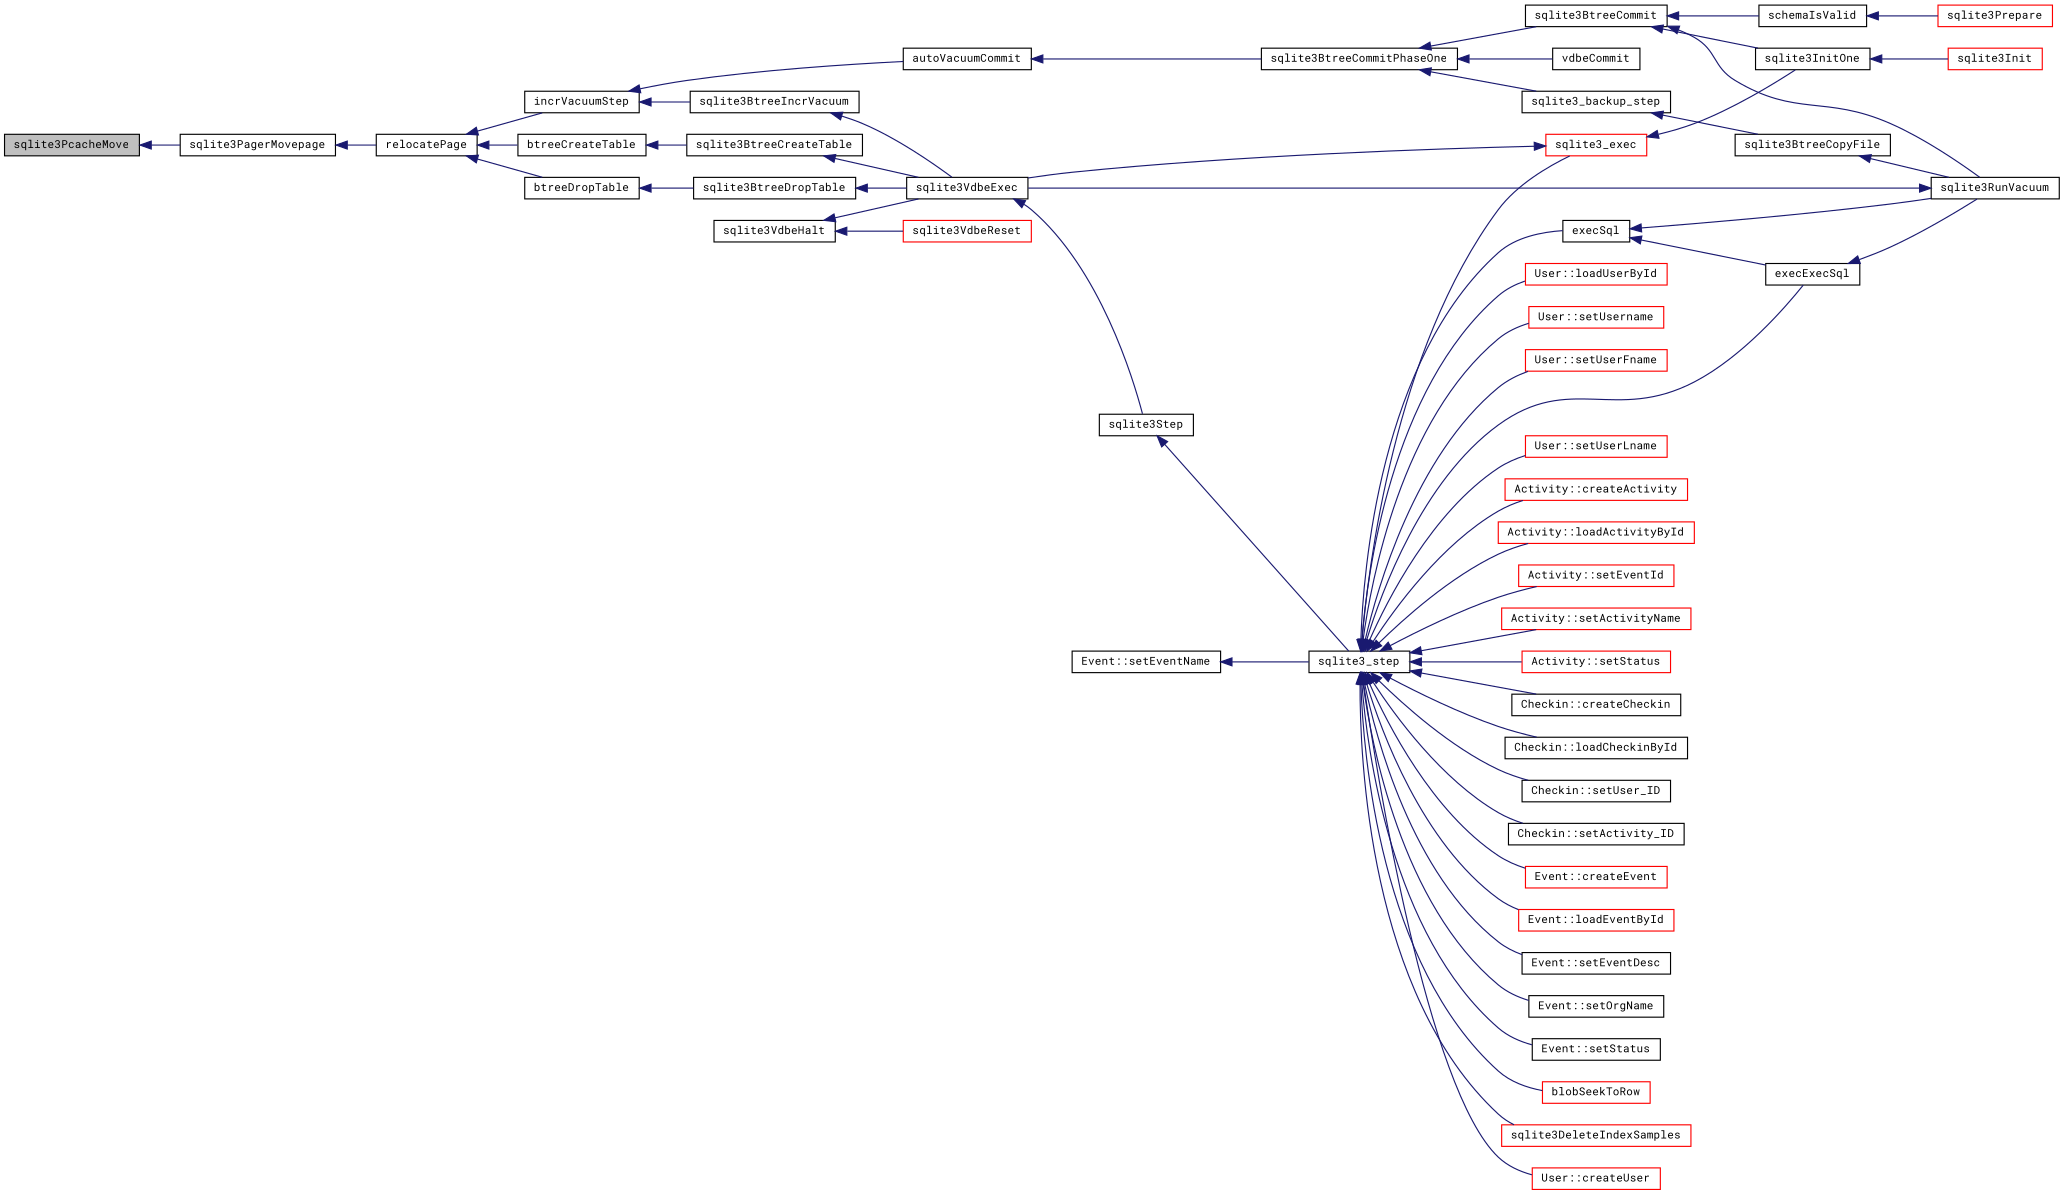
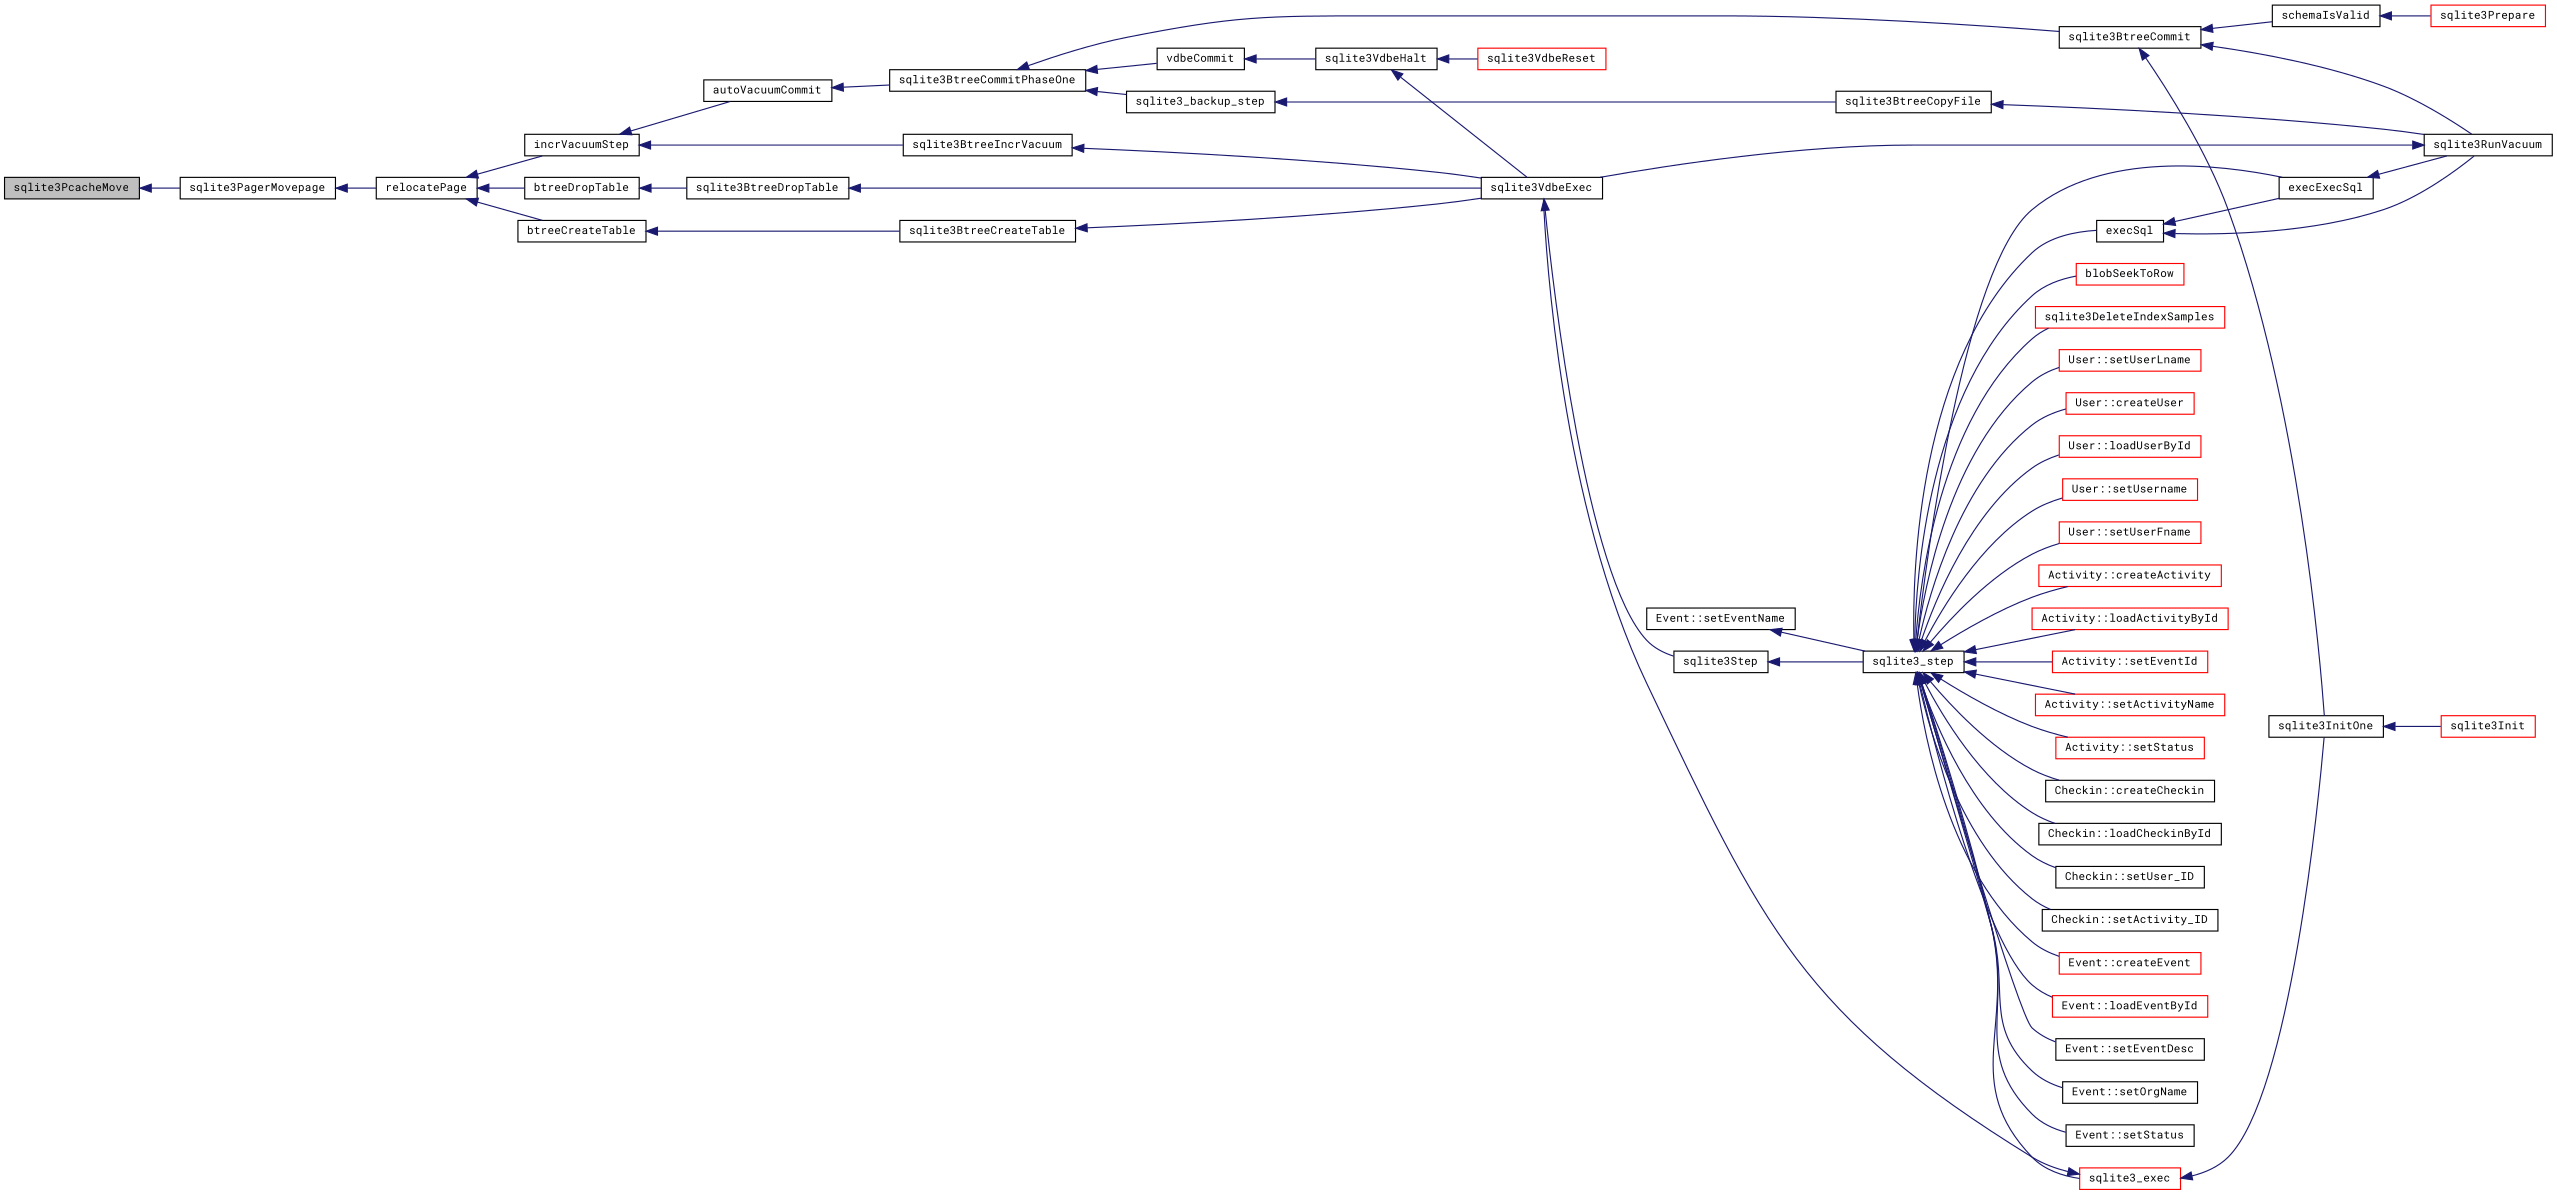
none -> (1286, 59)
